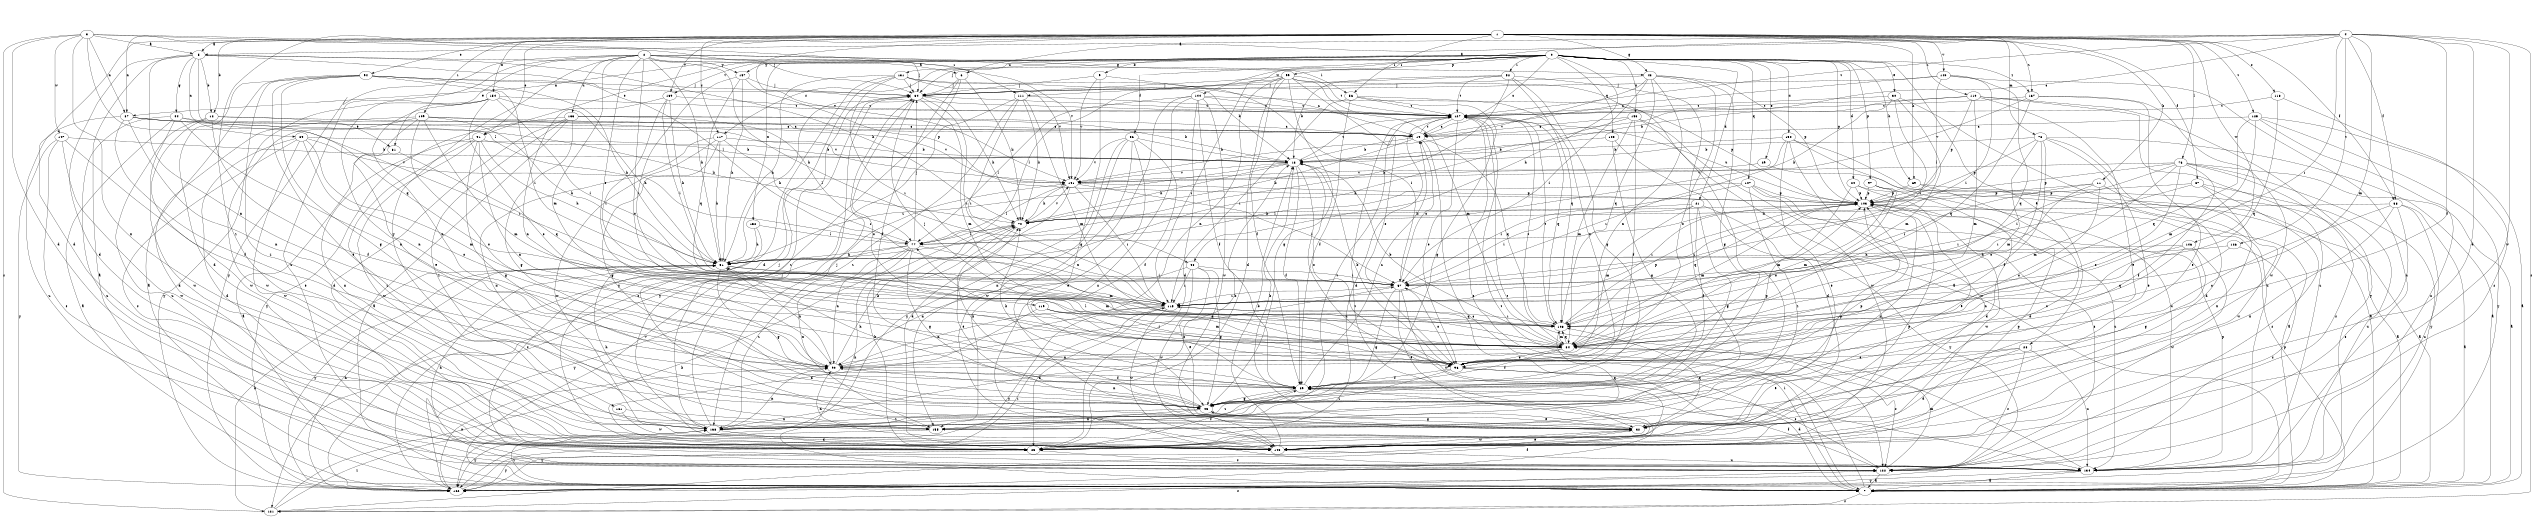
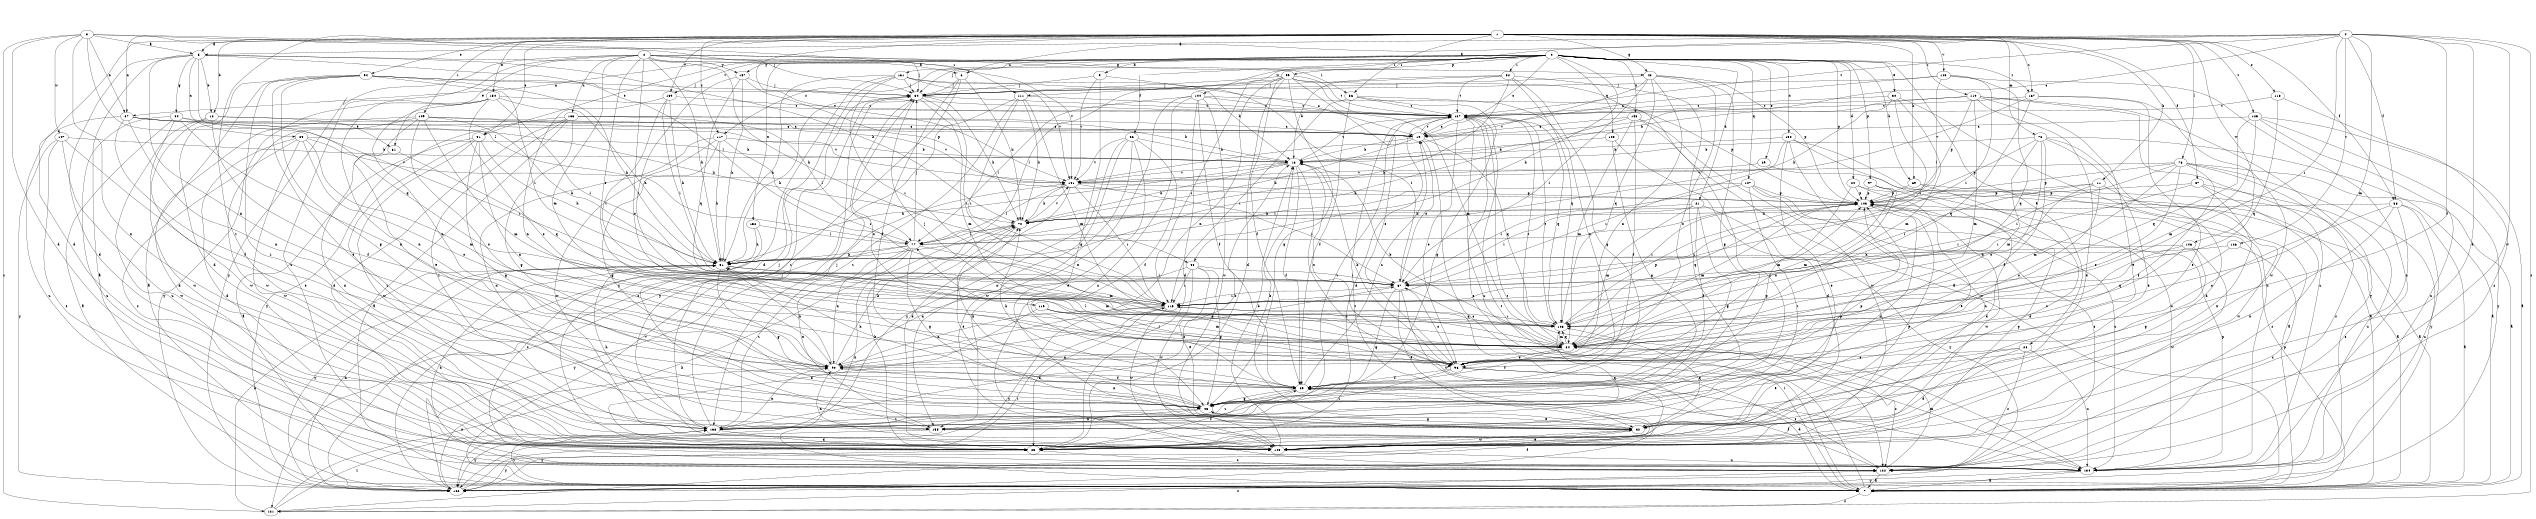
(1654, 141) -> (1687, 353)
(844, 155) -> none
(903, 214) -> (903, 214)
(619, 409) -> none
none -> (1716, 437)
